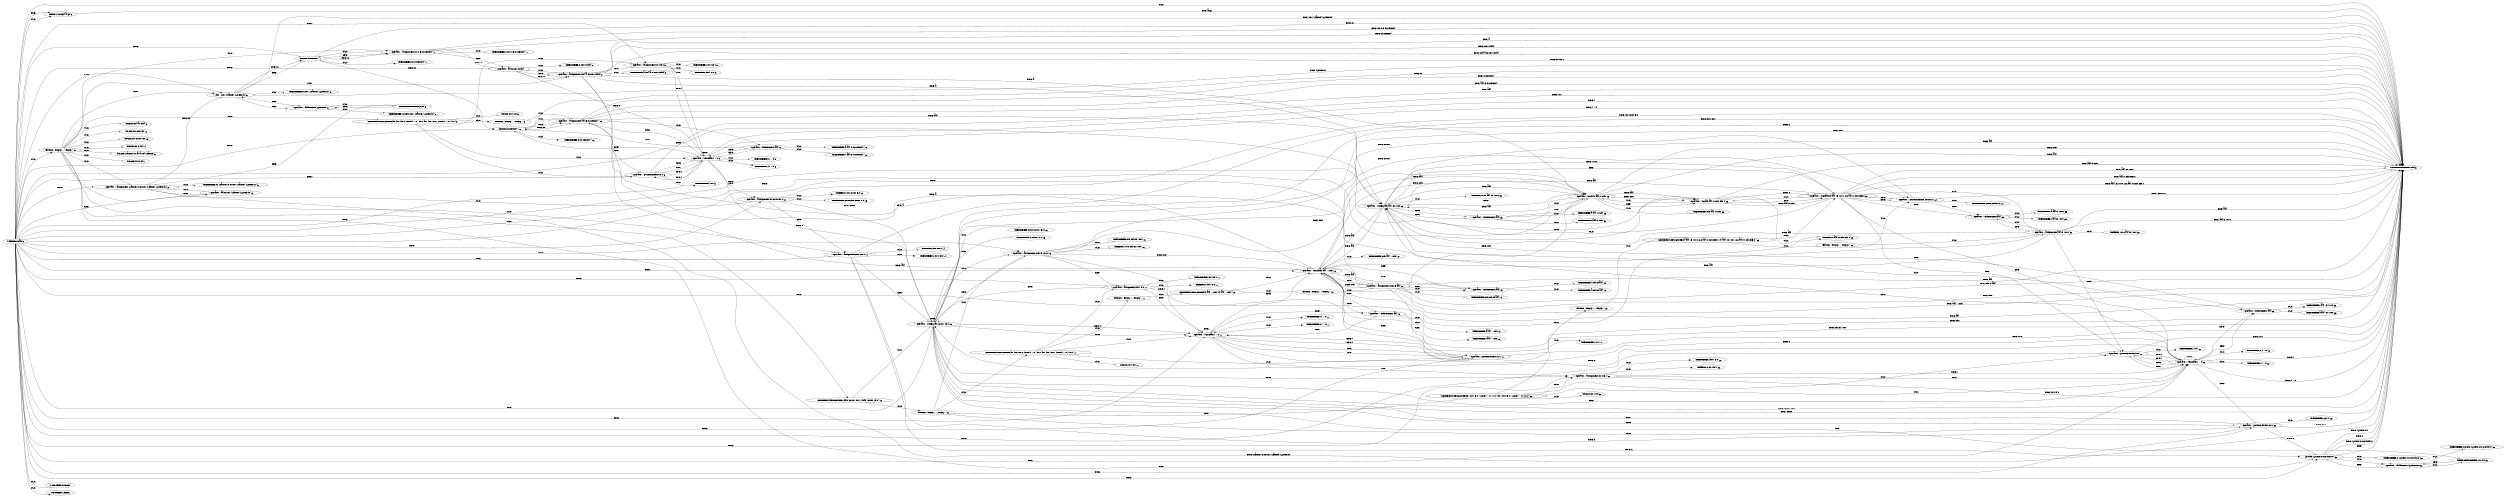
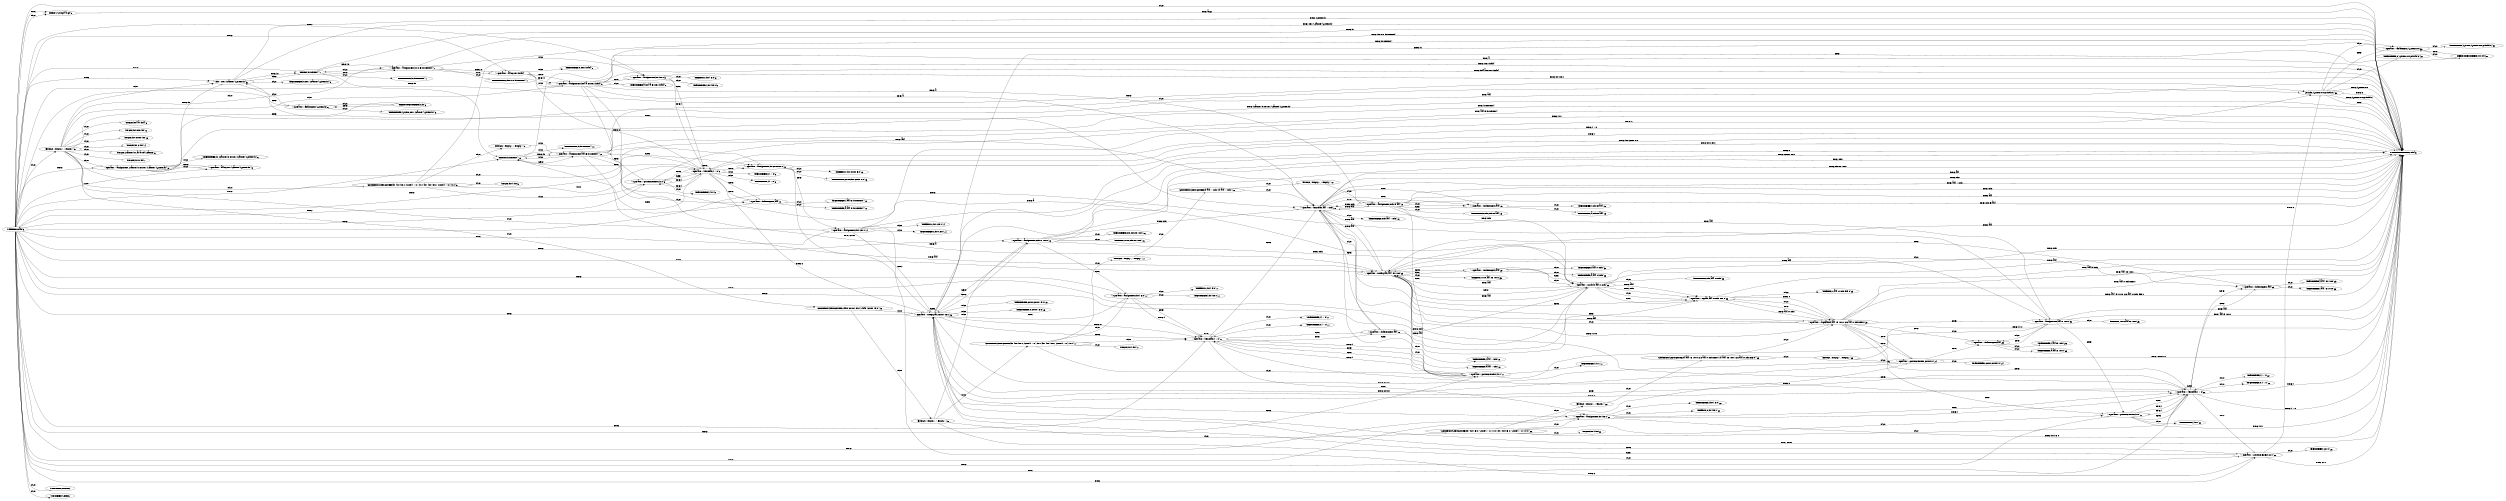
(925, 295) -> (871, 450)
